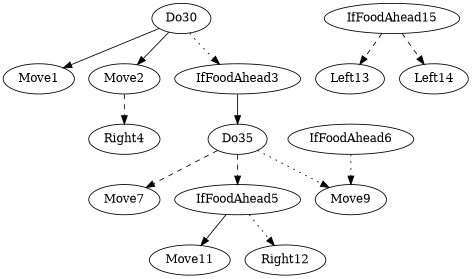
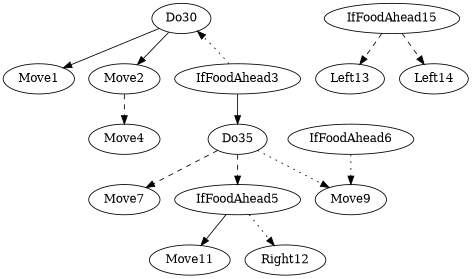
(201, 46) -> (217, 50)
(124, 139) -> (124, 139)
